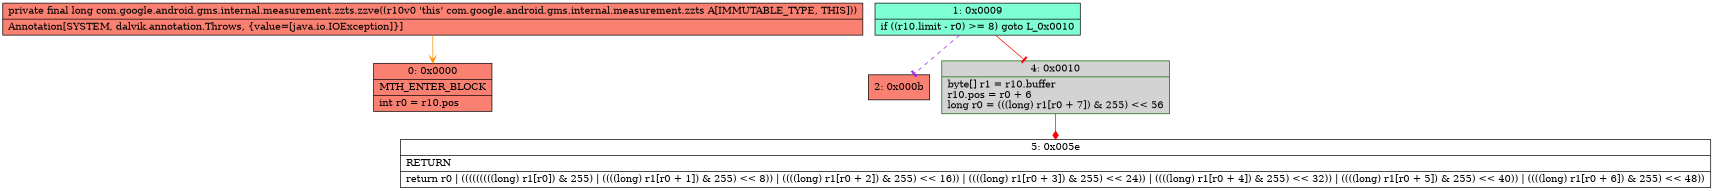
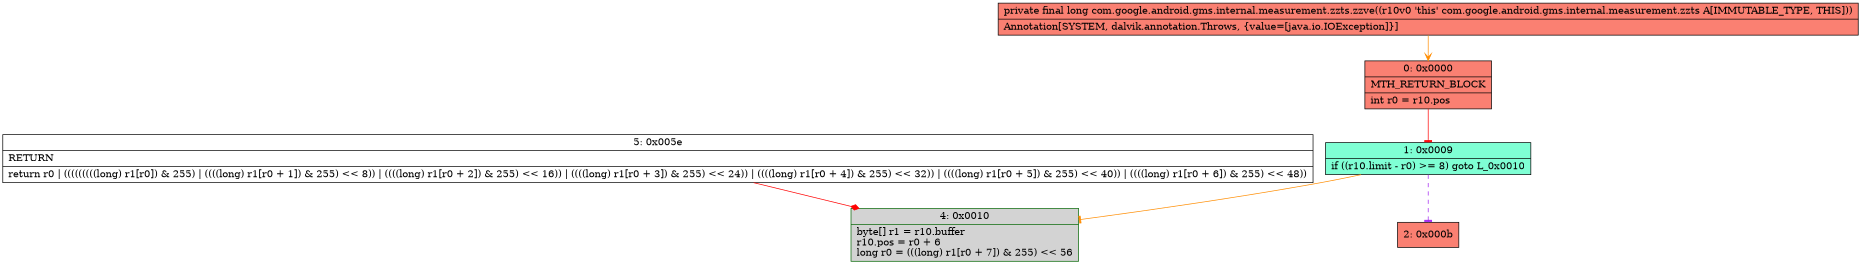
(1009, 47) -> (1222, 199)
(433, 87) -> (1428, 85)
(1056, 122) -> (802, 195)
none -> (1428, 124)
